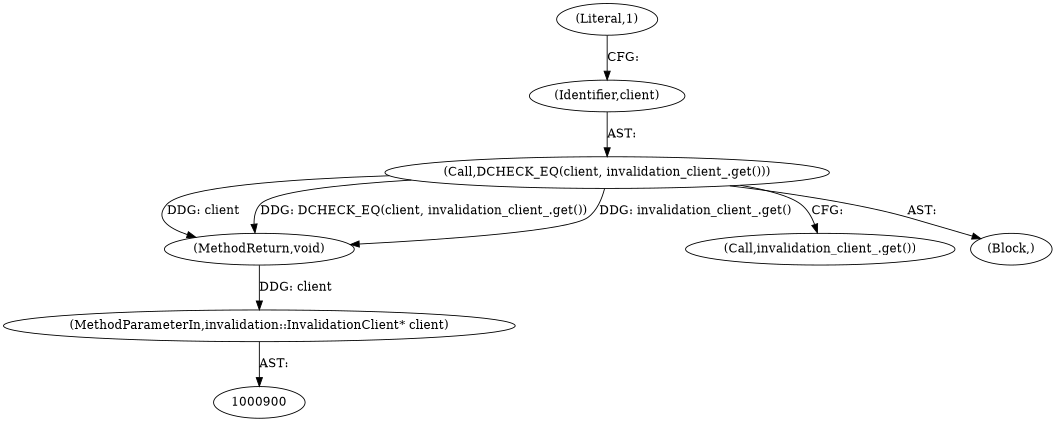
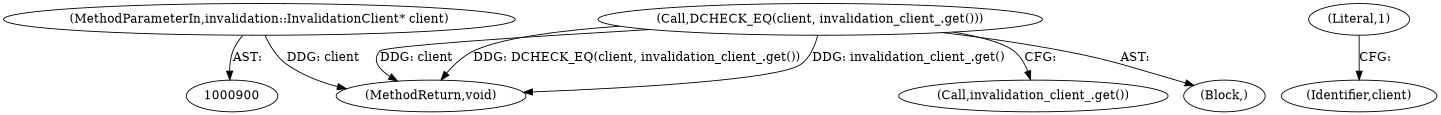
(607, 130) -> none
(259, 283) -> (295, 70)
